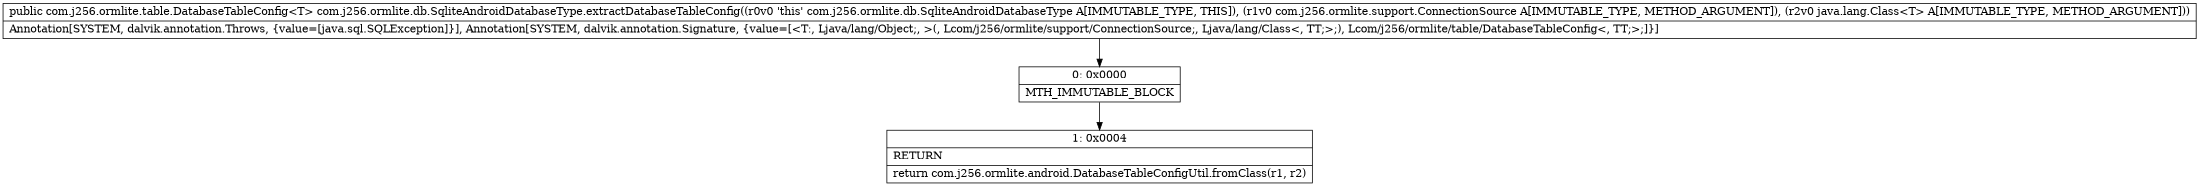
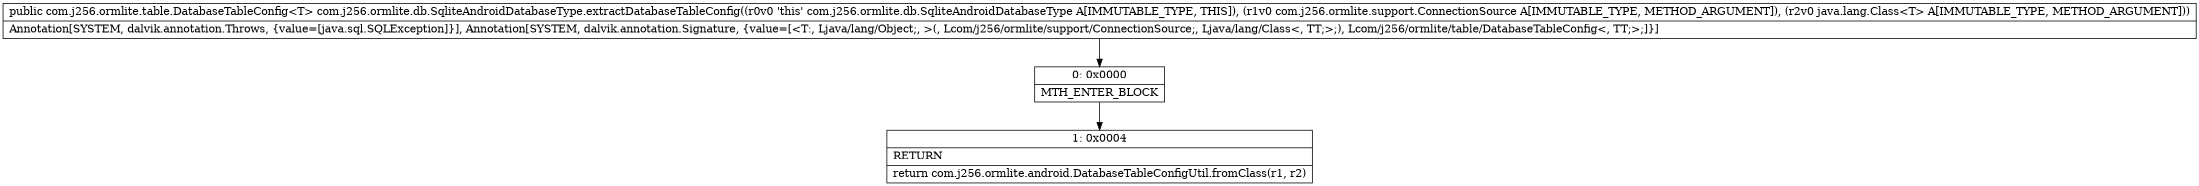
(1100, 93) -> (1100, 93)
